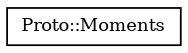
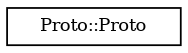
(94, 27) -> (94, 27)
